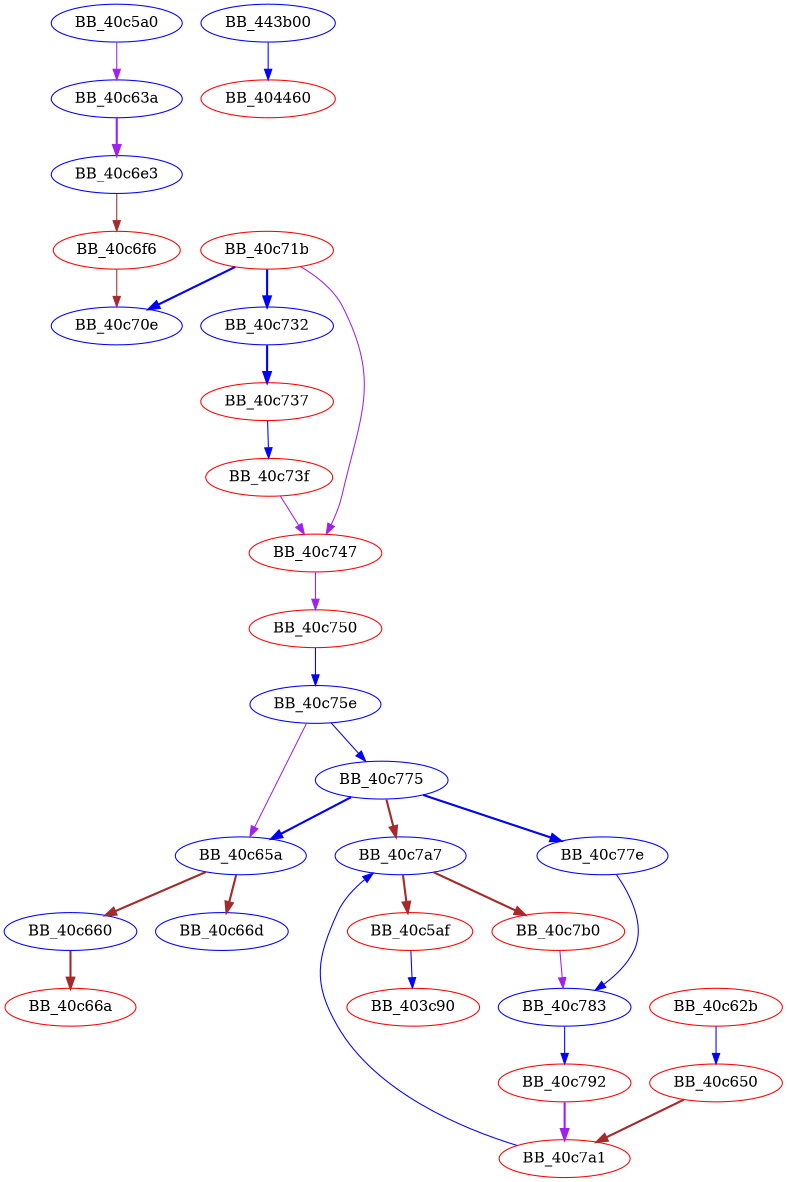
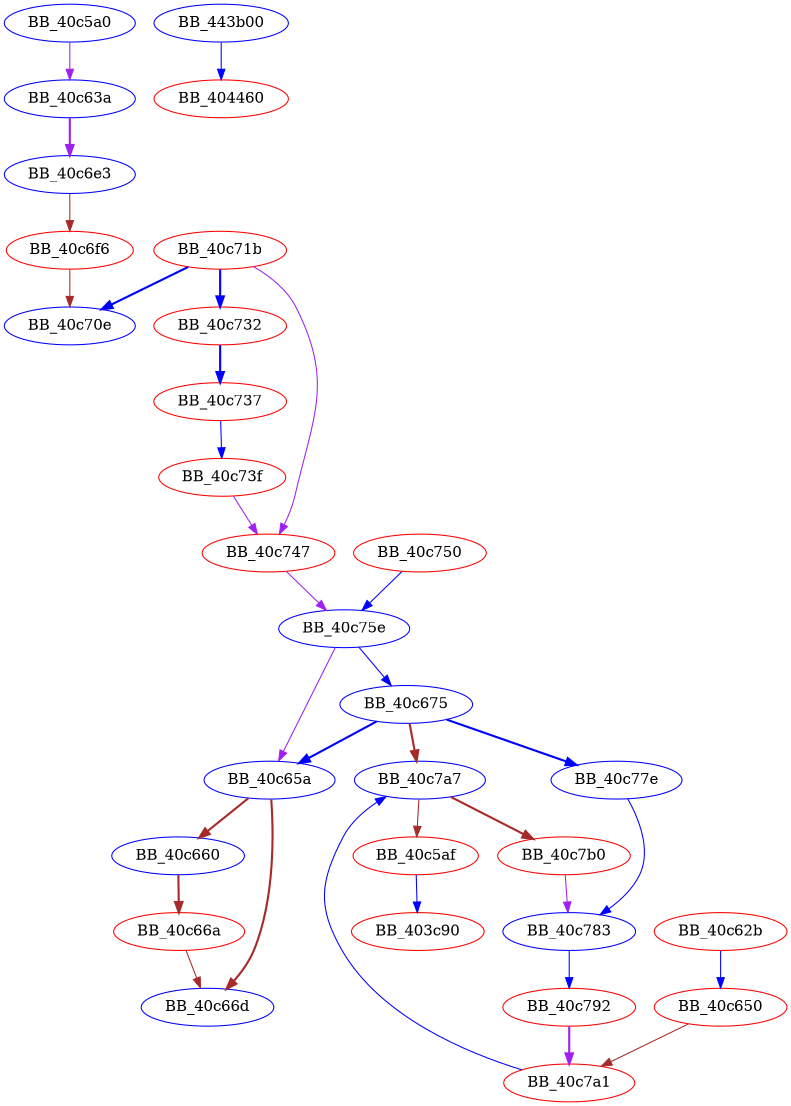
(267, 326) -> (220, 326)
(315, 586) -> (303, 587)
(382, 780) -> (406, 704)
(405, 889) -> (418, 813)
none -> (191, 964)
(645, 1118) -> (650, 1043)
